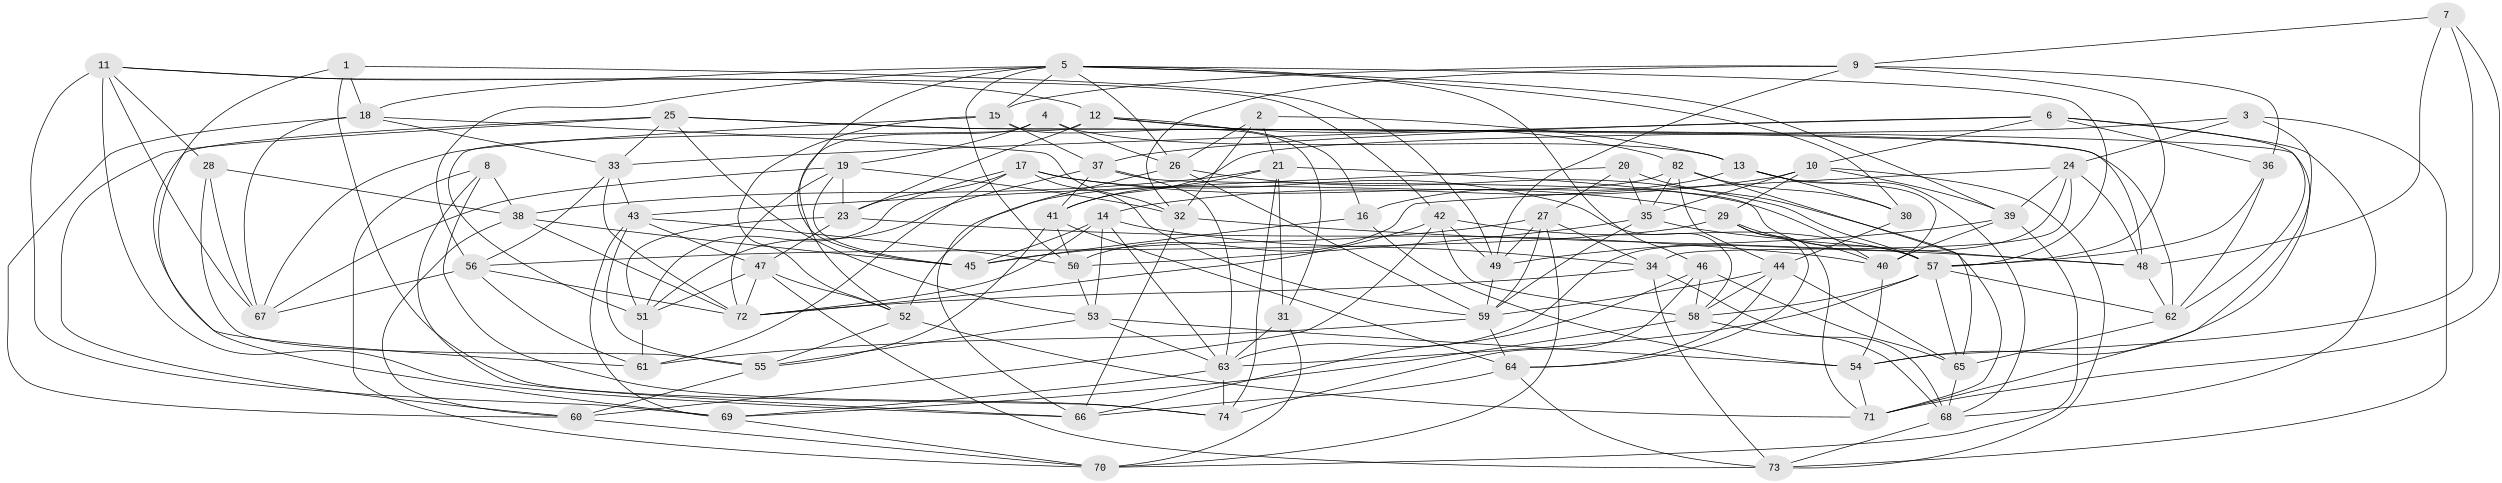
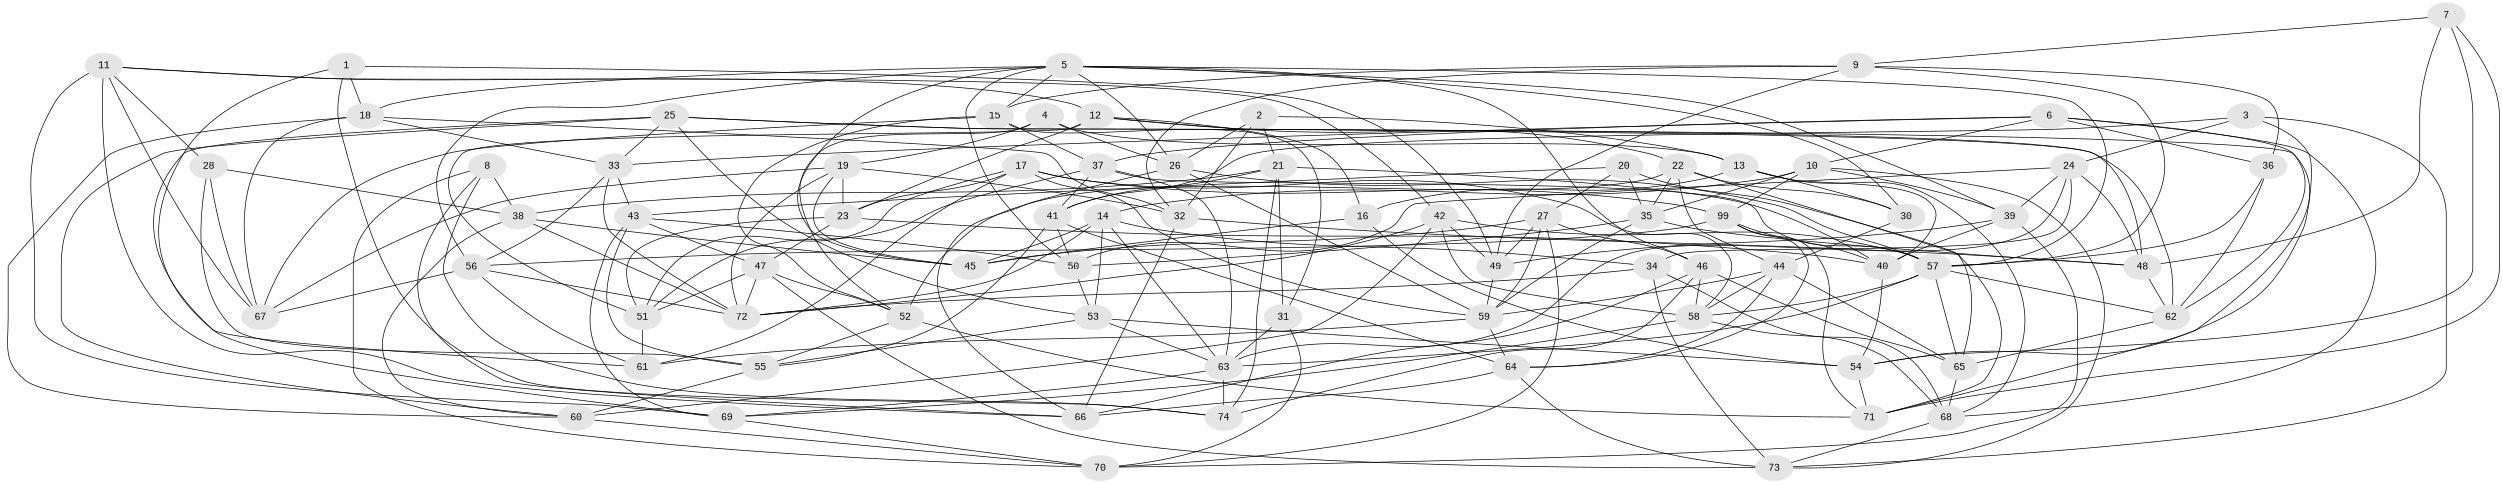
(1678, 166) -> (1678, 166)
(1723, 217) -> (1723, 217)
(1605, 245) -> (1623, 241)
